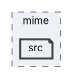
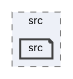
(36, 22) -> (36, 22)
